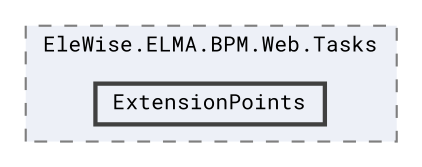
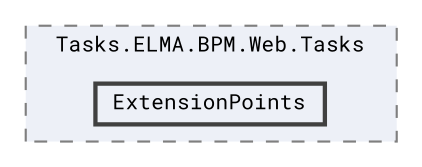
(211, 46) -> (211, 46)
